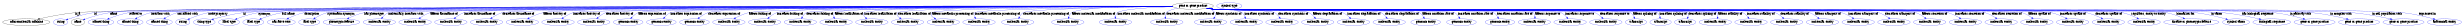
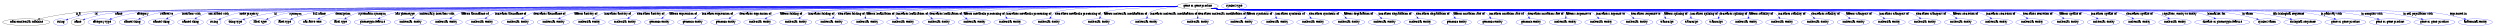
none -> (102, 22)
